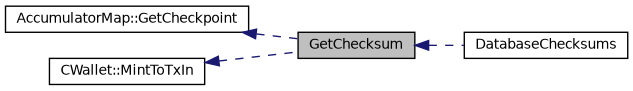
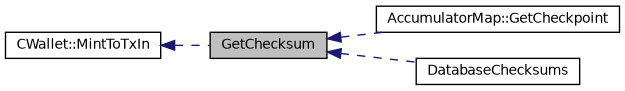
(277, 36) -> (362, 35)
